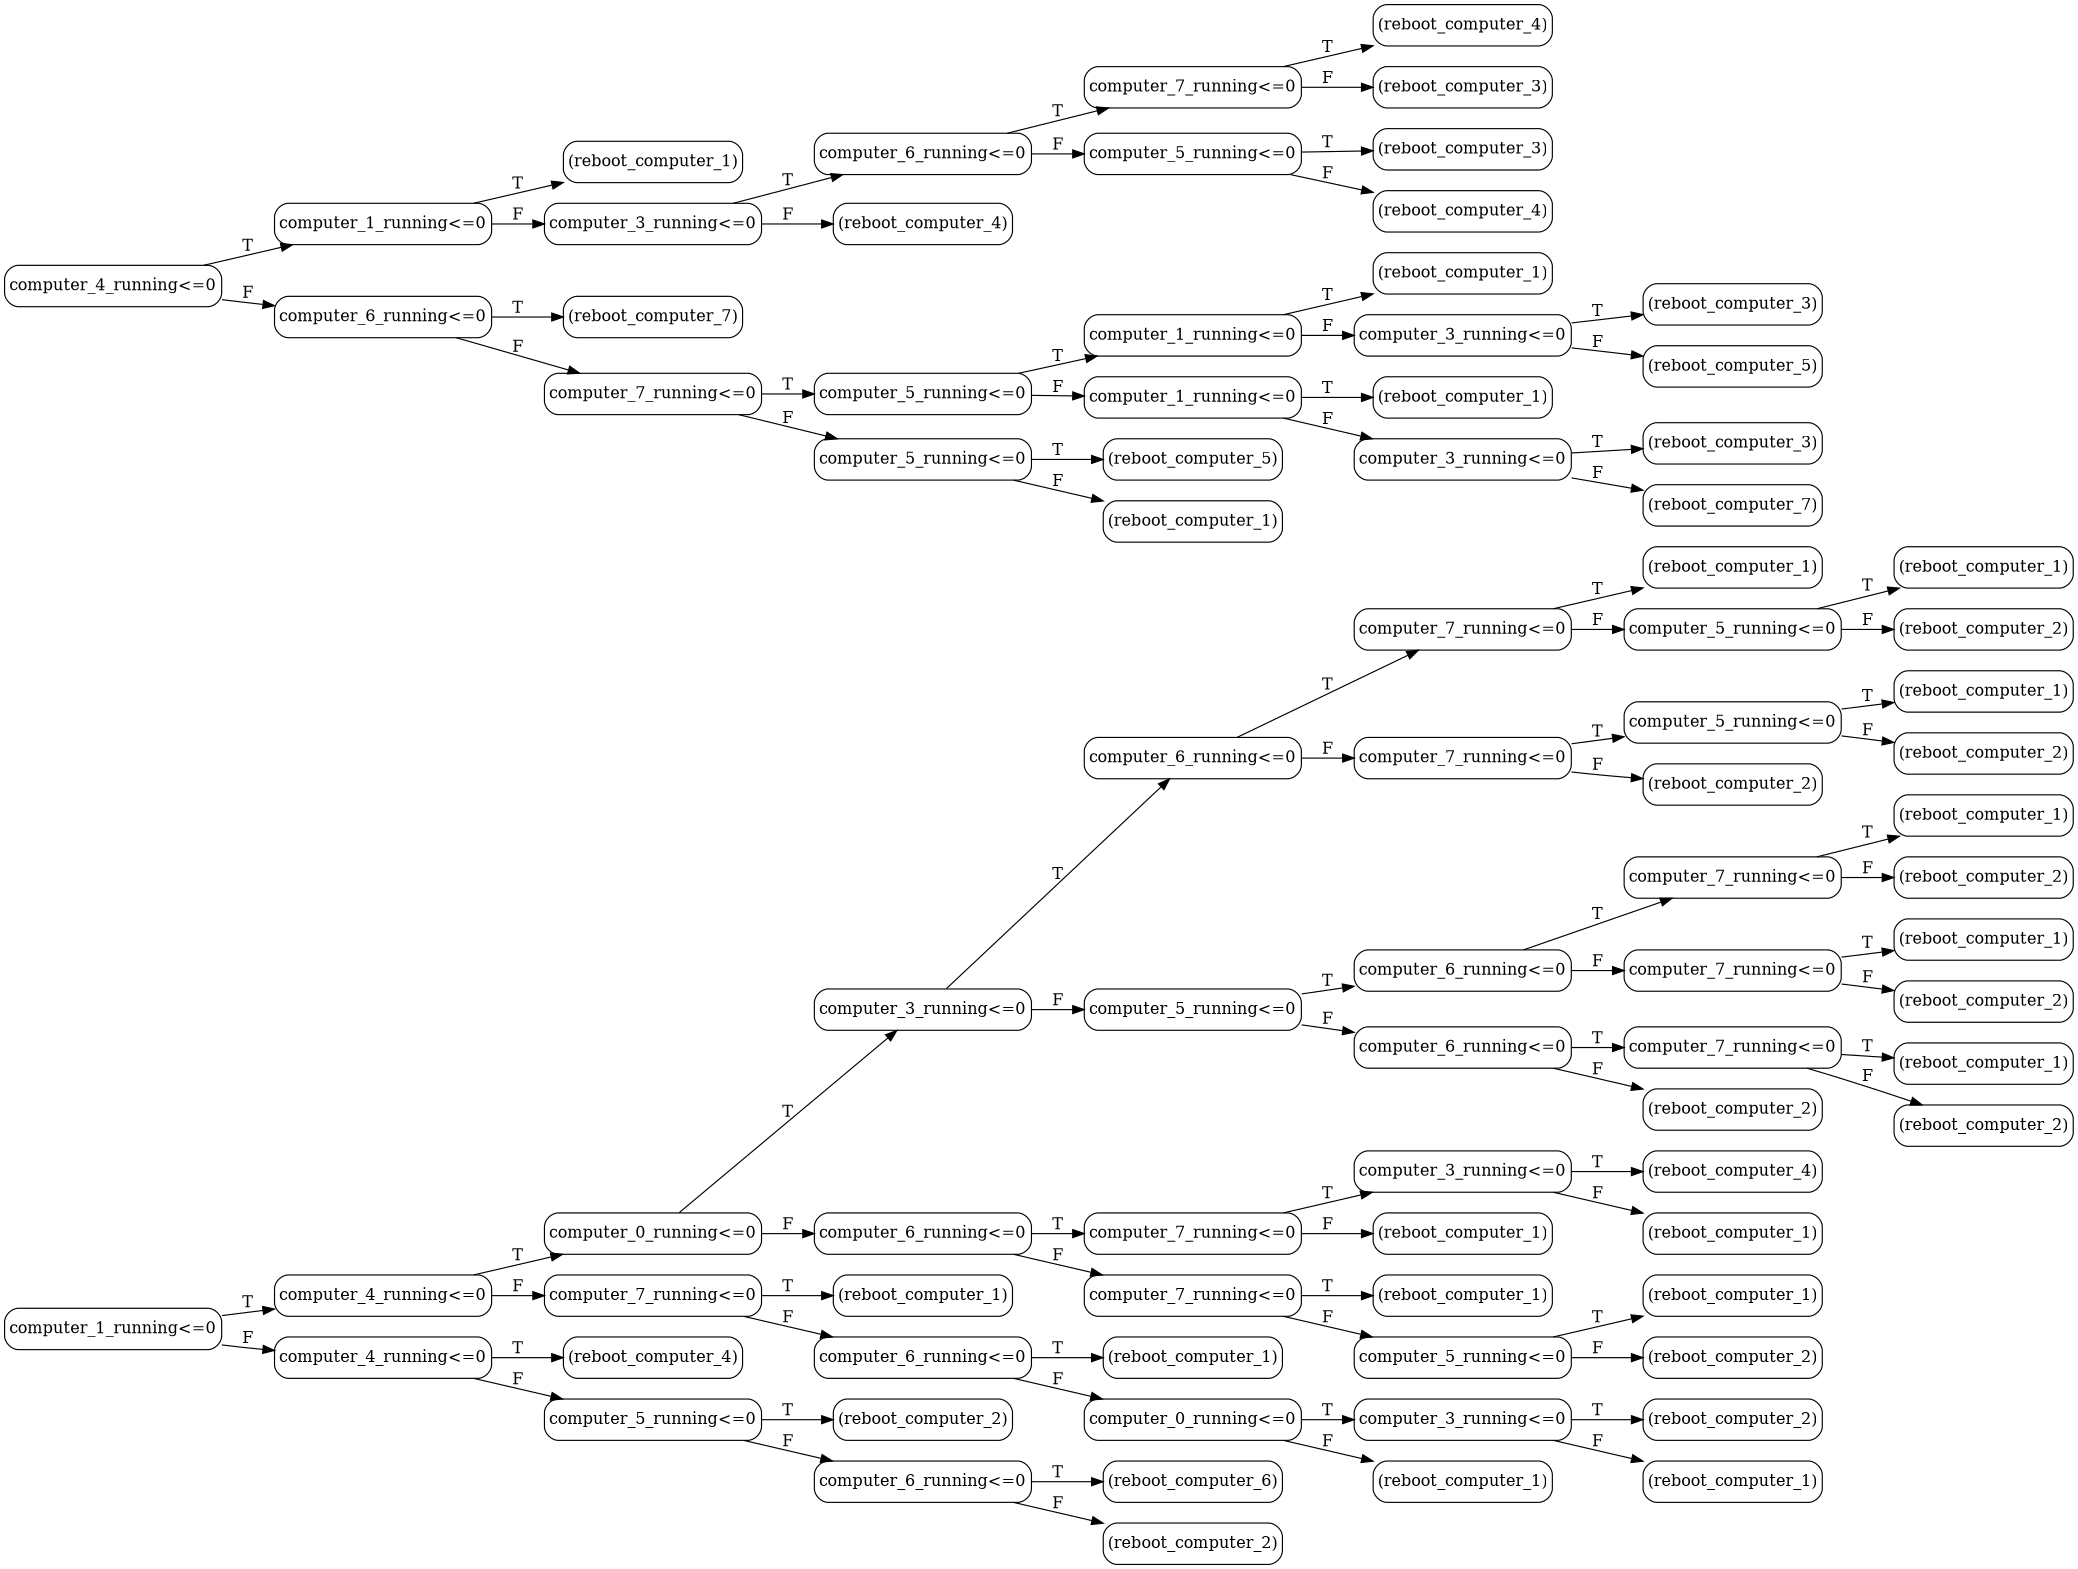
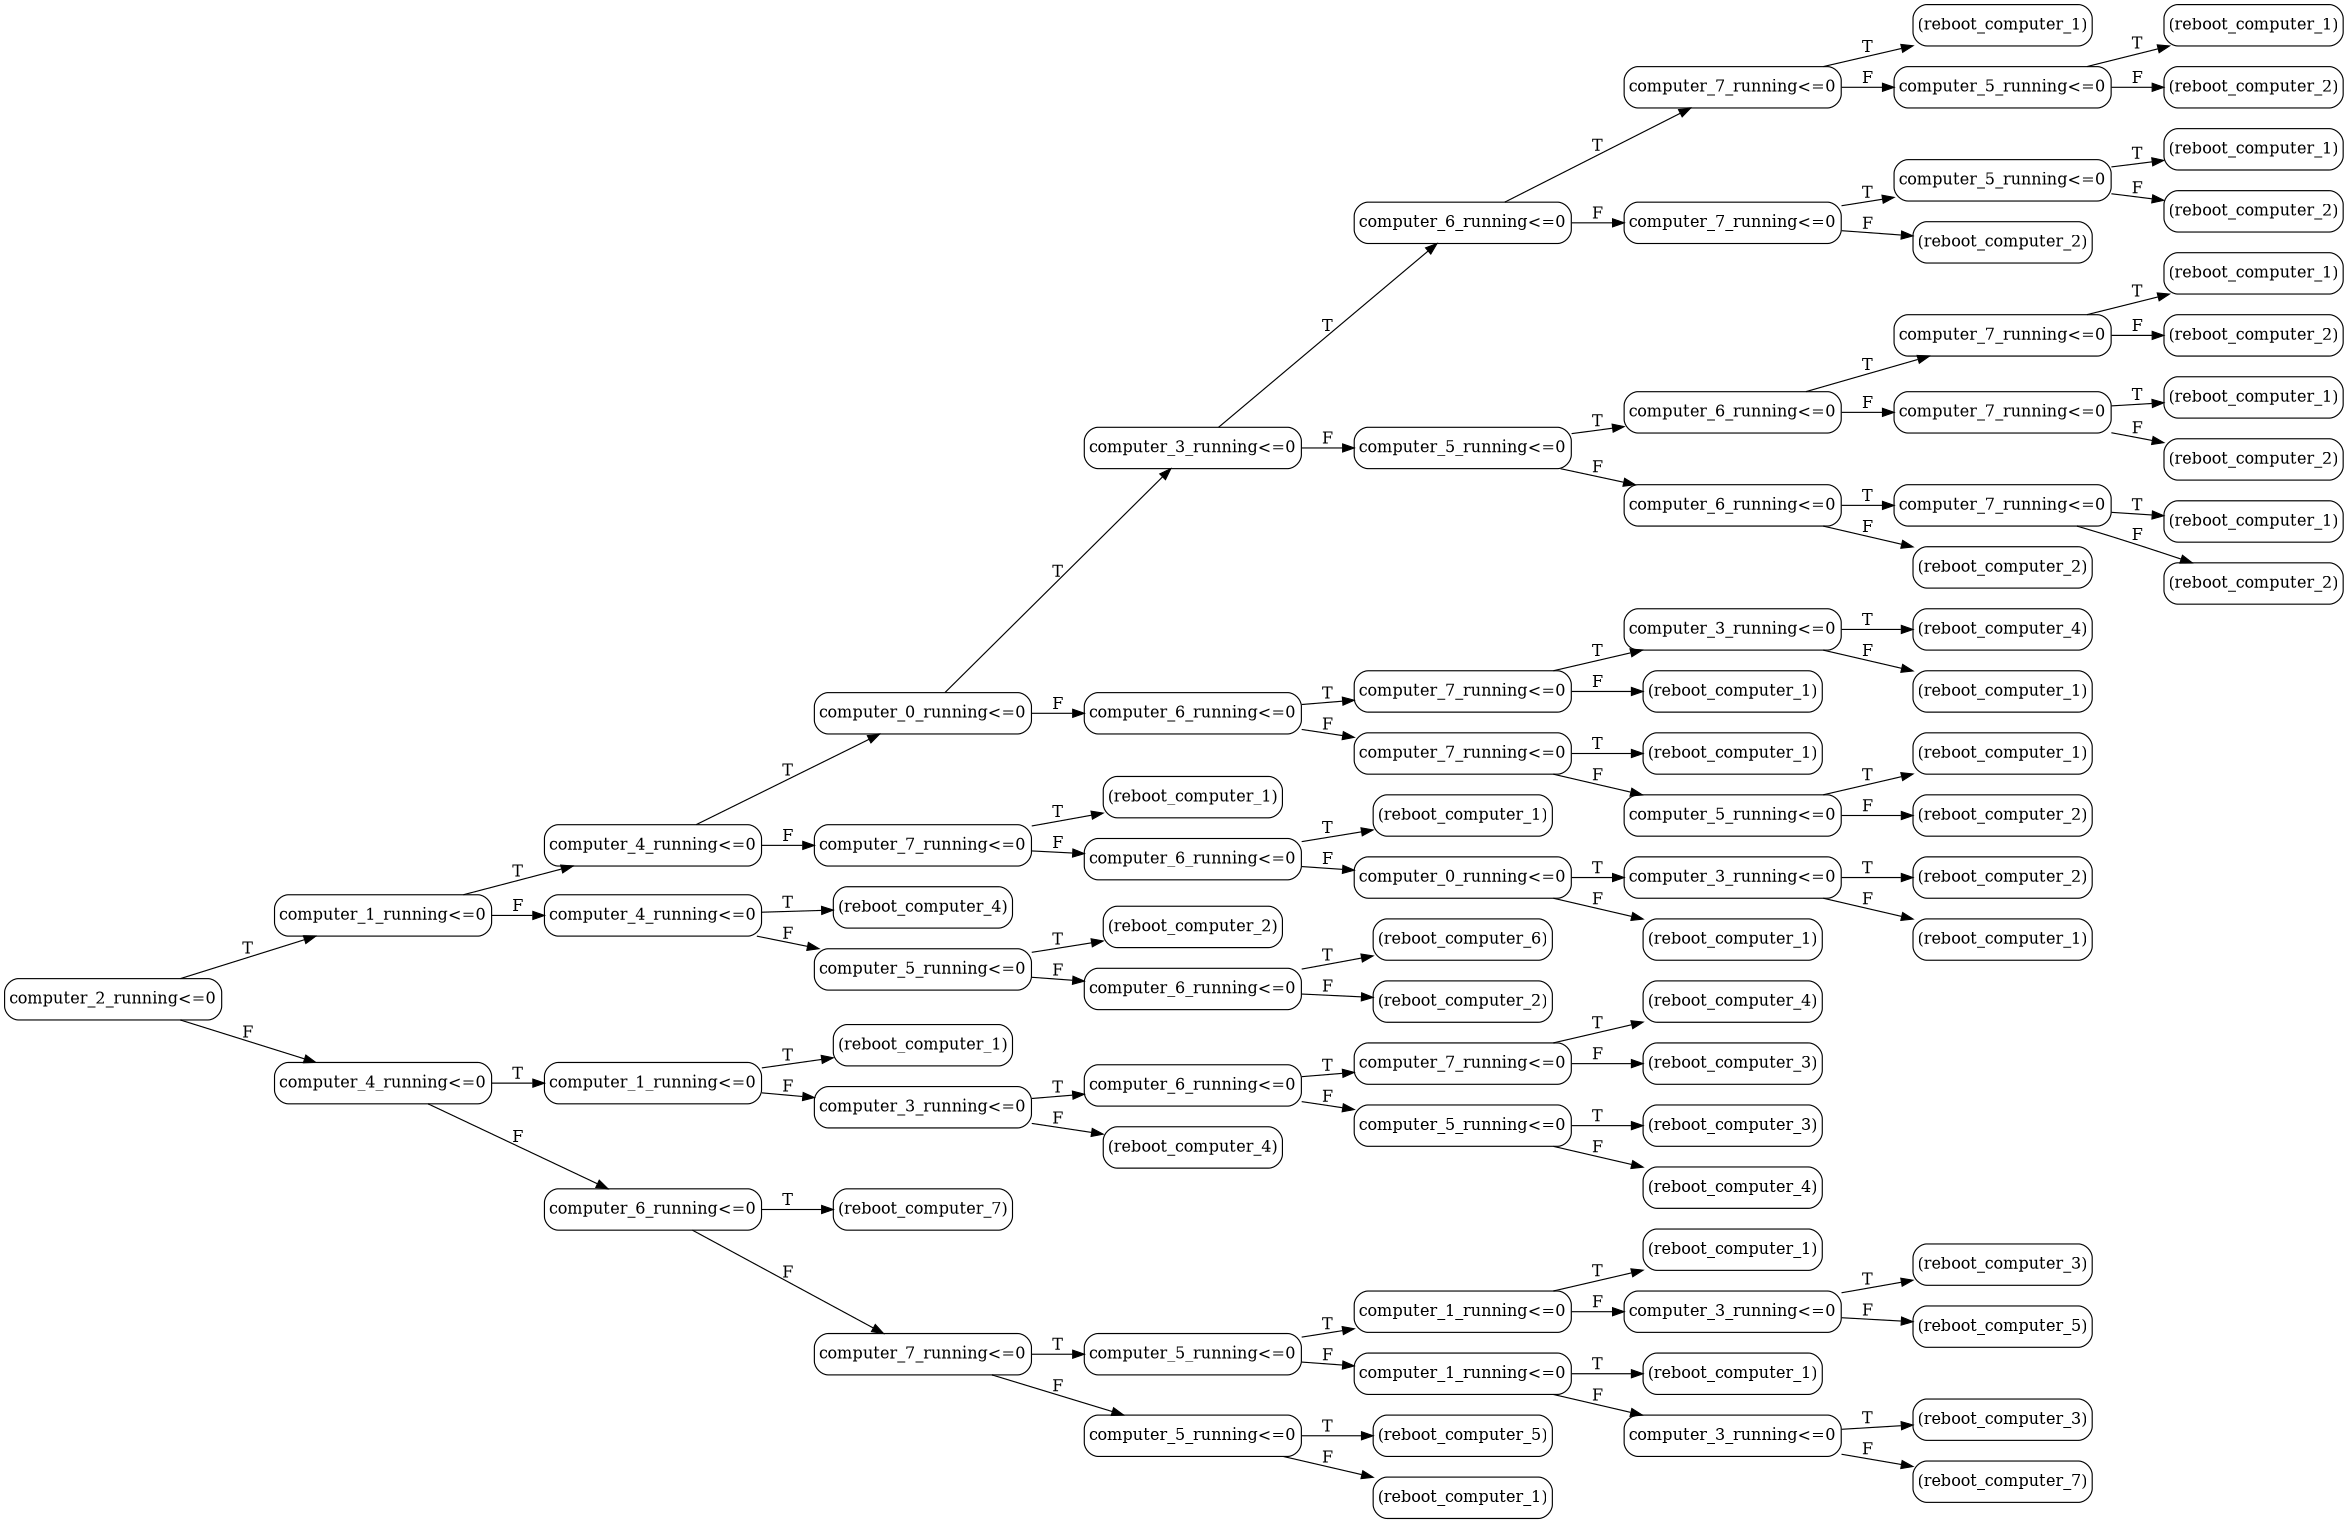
none -> (113, 999)
